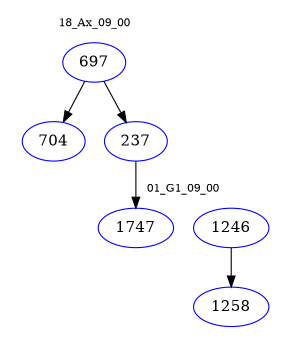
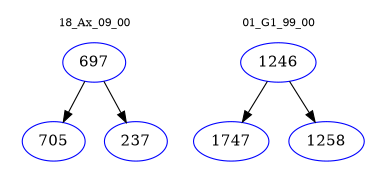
(54, 141) -> (54, 141)
(136, 185) -> (258, 97)
(184, 189) -> (279, 24)
